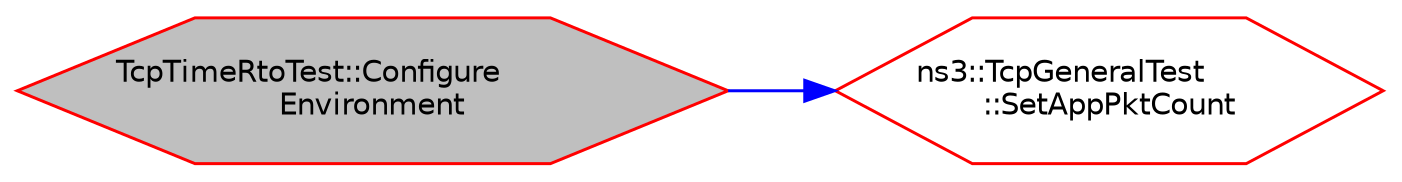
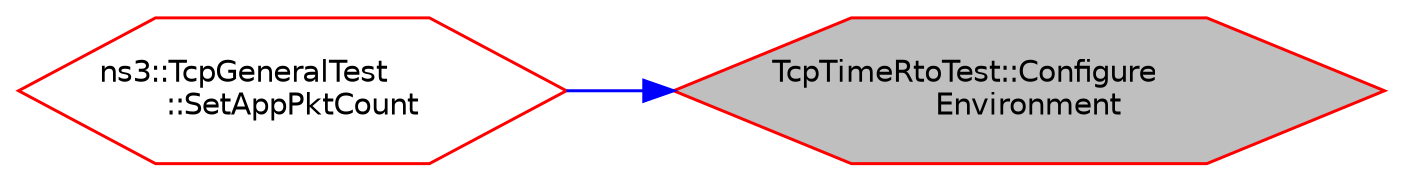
(766, 91) -> (605, 91)
